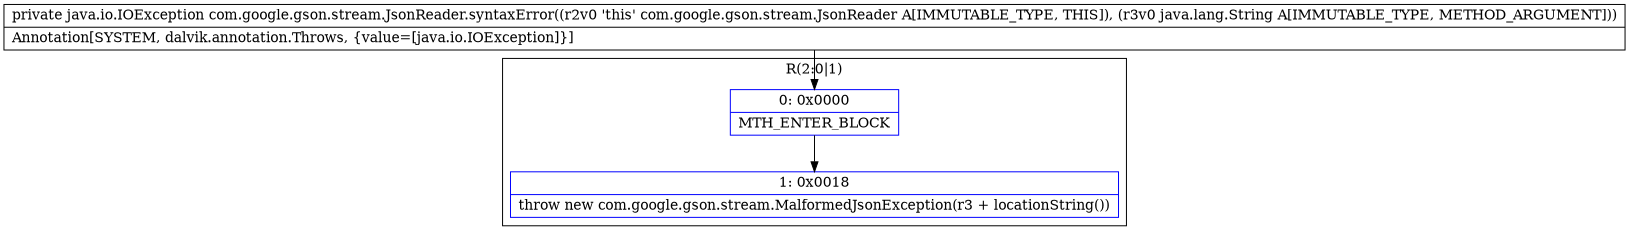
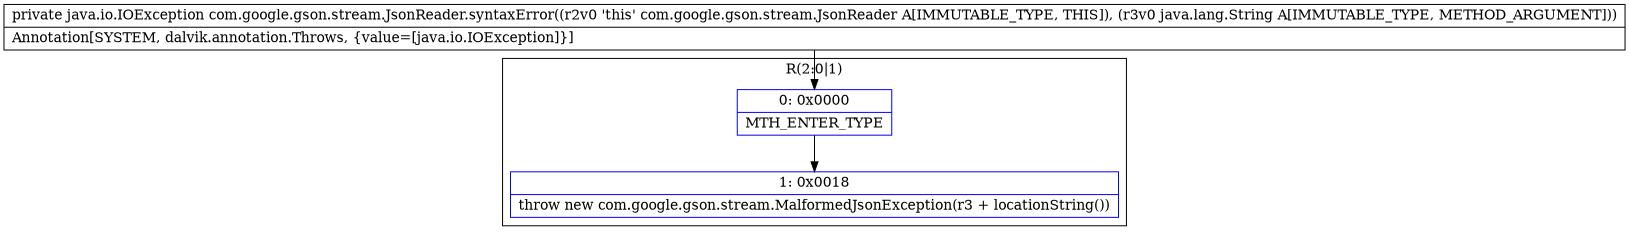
(815, 123) -> (815, 123)
